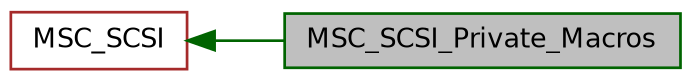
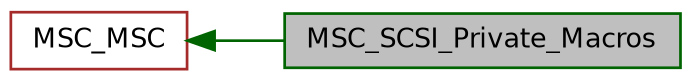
(99, 41) -> (99, 41)
